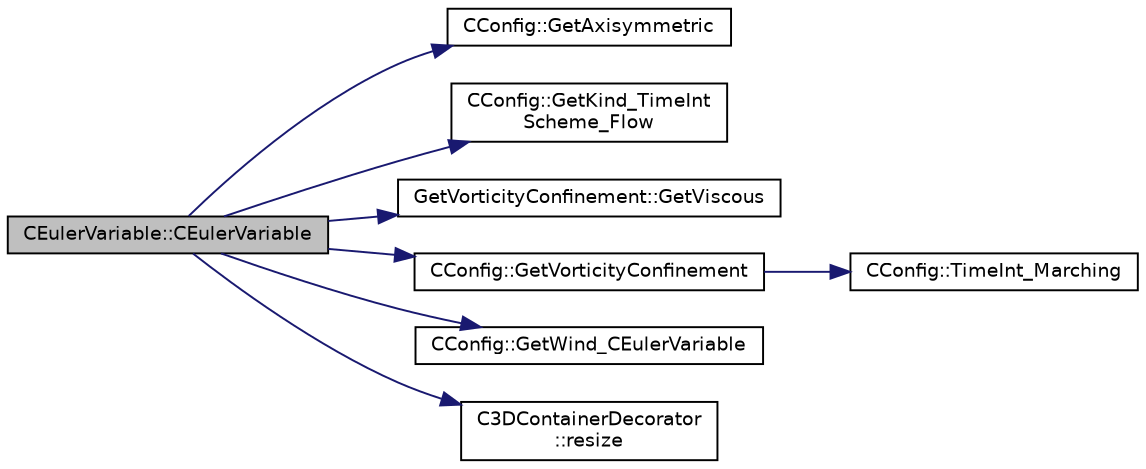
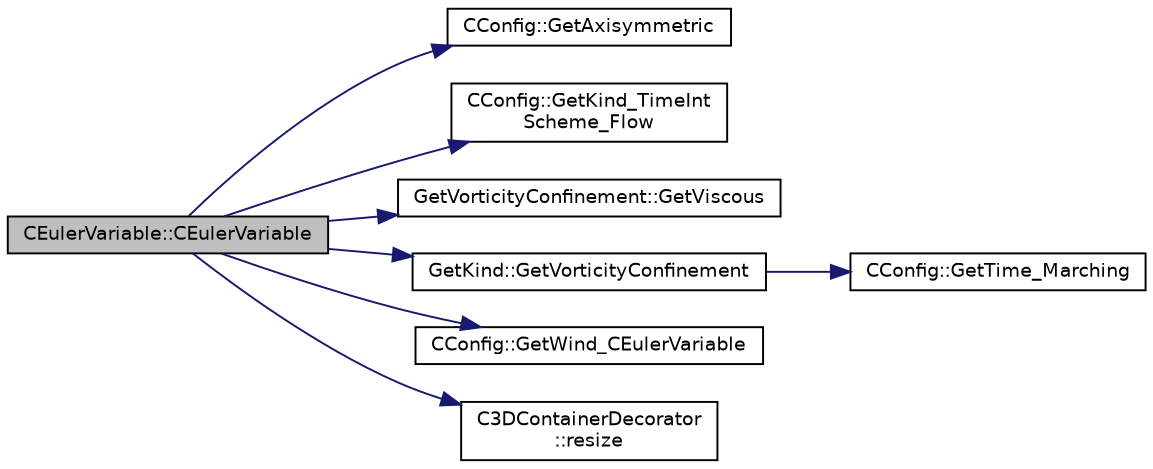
(589, 272) -> (589, 272)
(994, 272) -> (998, 272)
